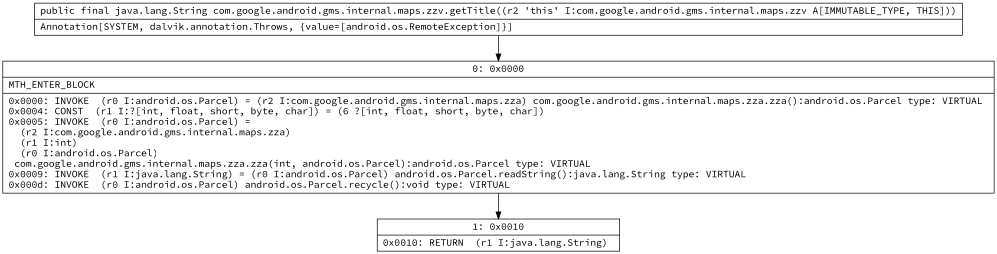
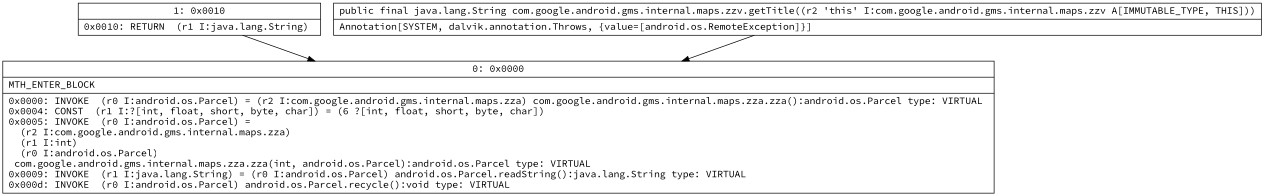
(498, 203) -> (275, 47)
